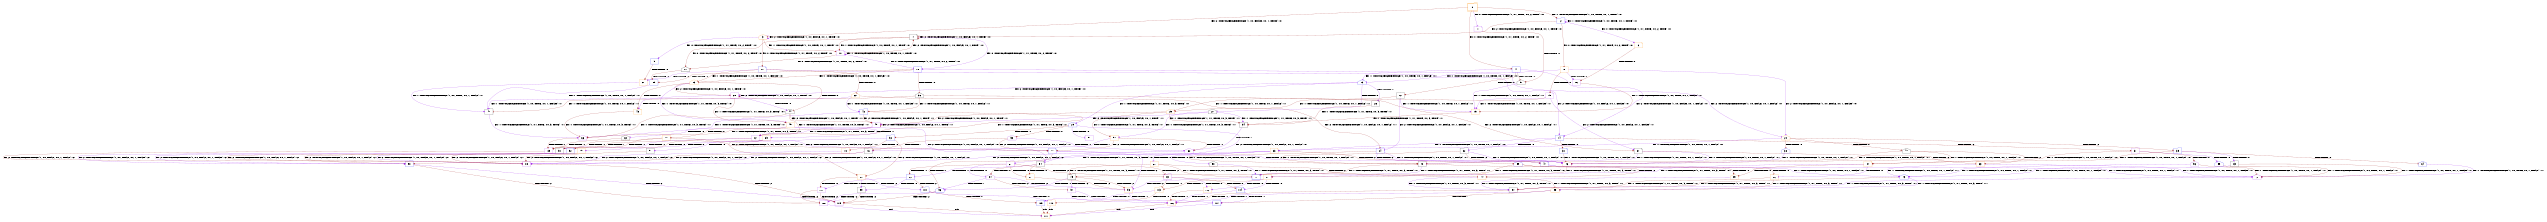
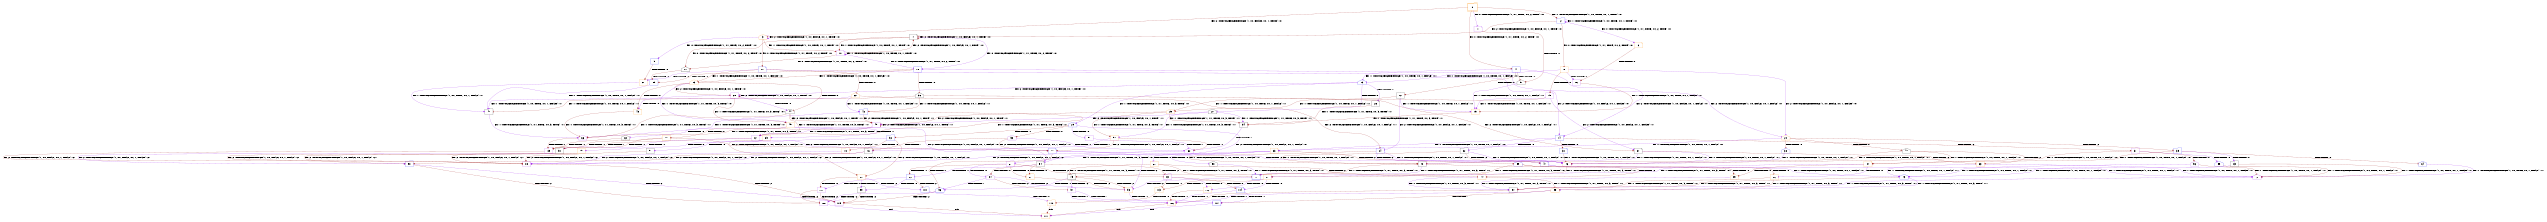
none -> (1142, 141)
(570, 151) -> none
(1041, 203) -> none
